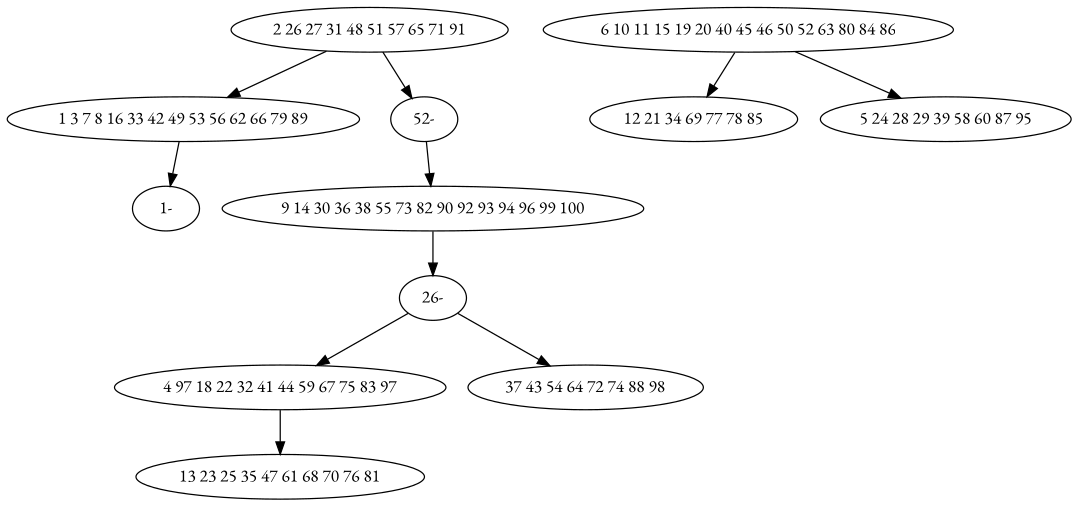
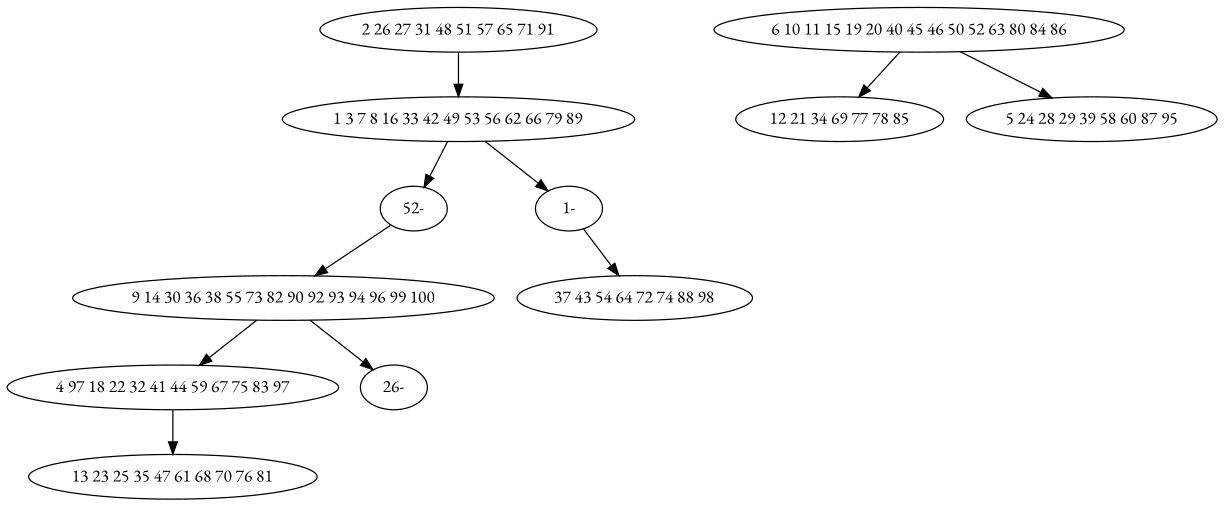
(394, 70) -> (439, 159)
(368, 336) -> (233, 339)
(498, 336) -> (597, 247)
